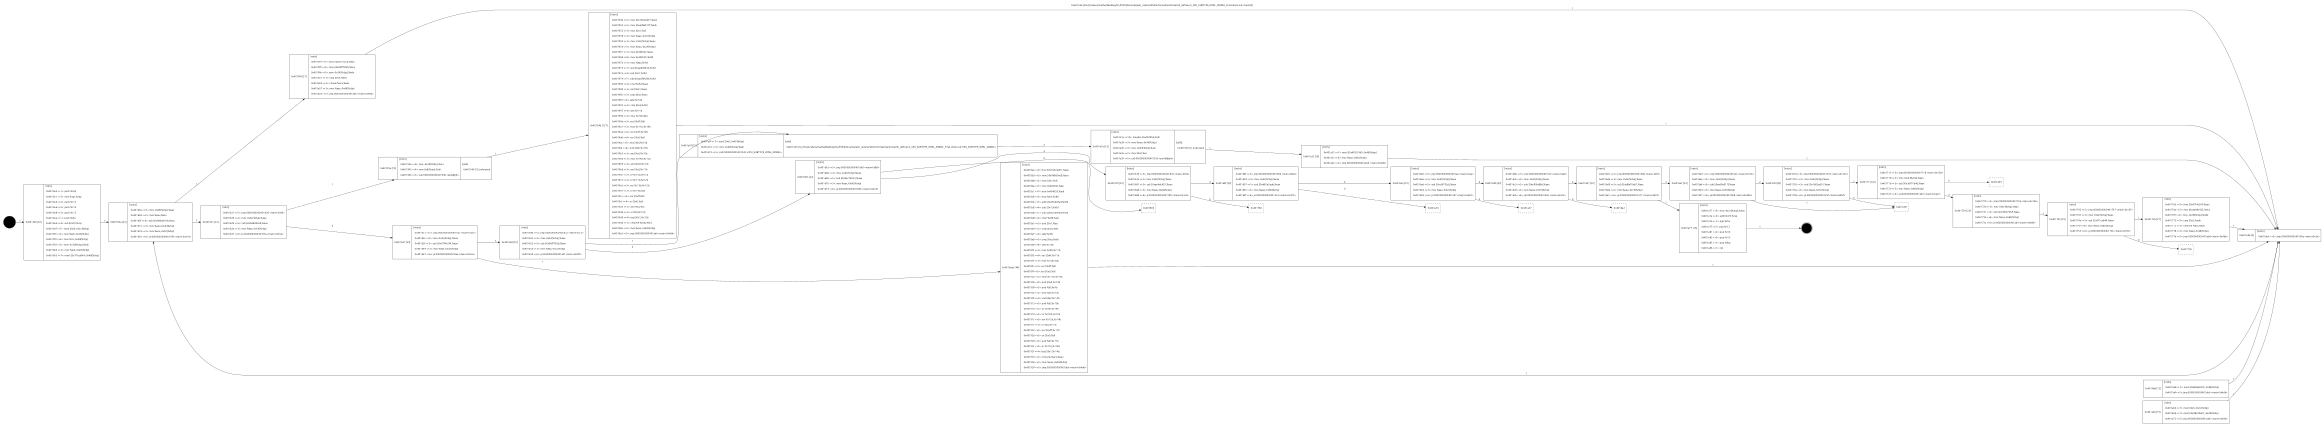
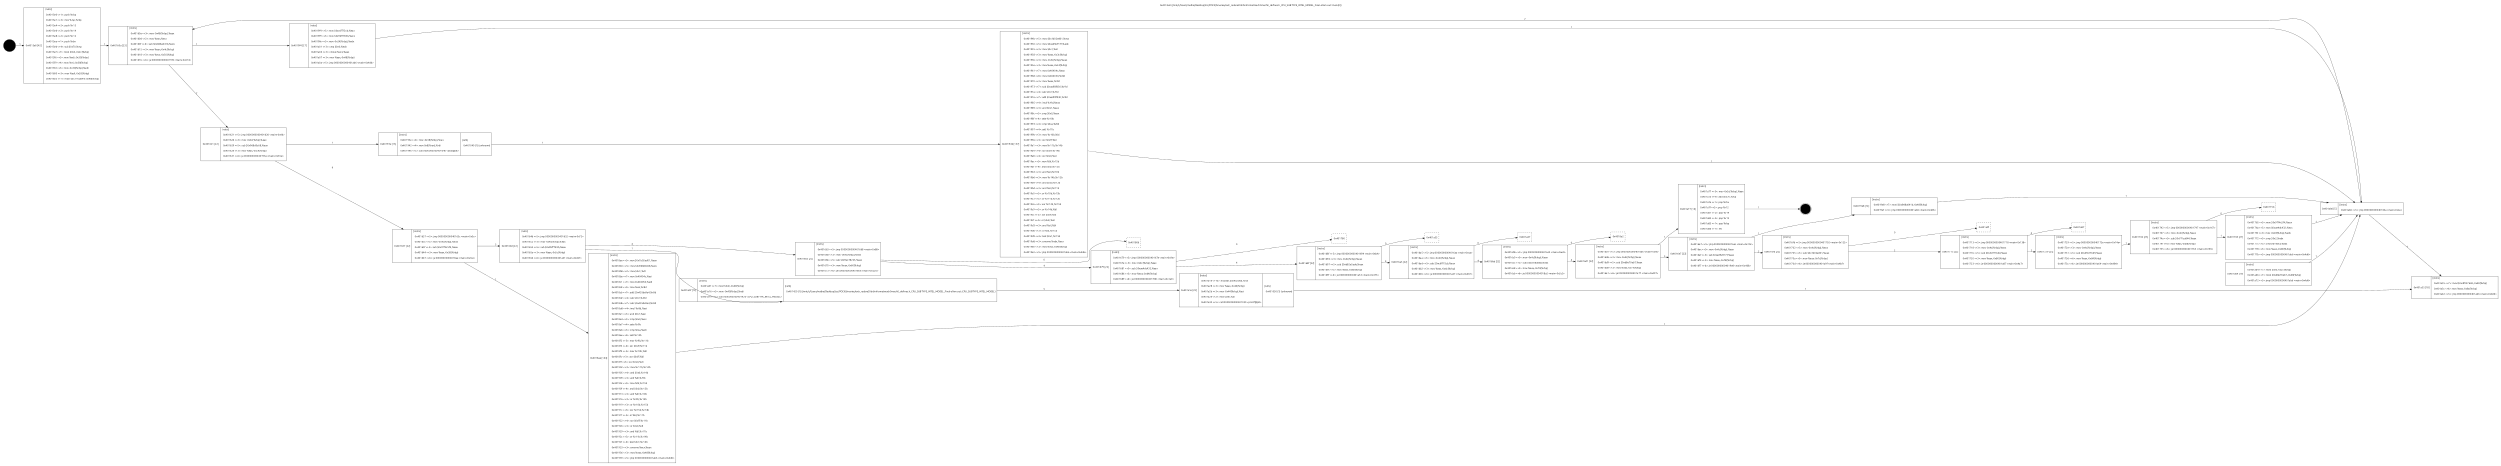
(1845, 160) -> (2405, 245)
(1821, 210) -> (1802, 224)
